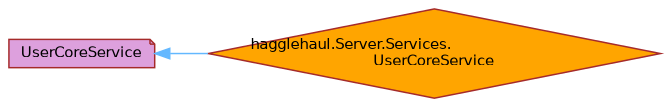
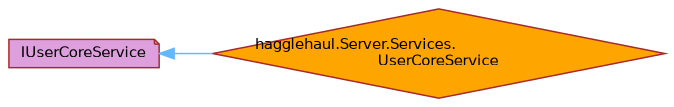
(82, 54) -> (84, 54)
